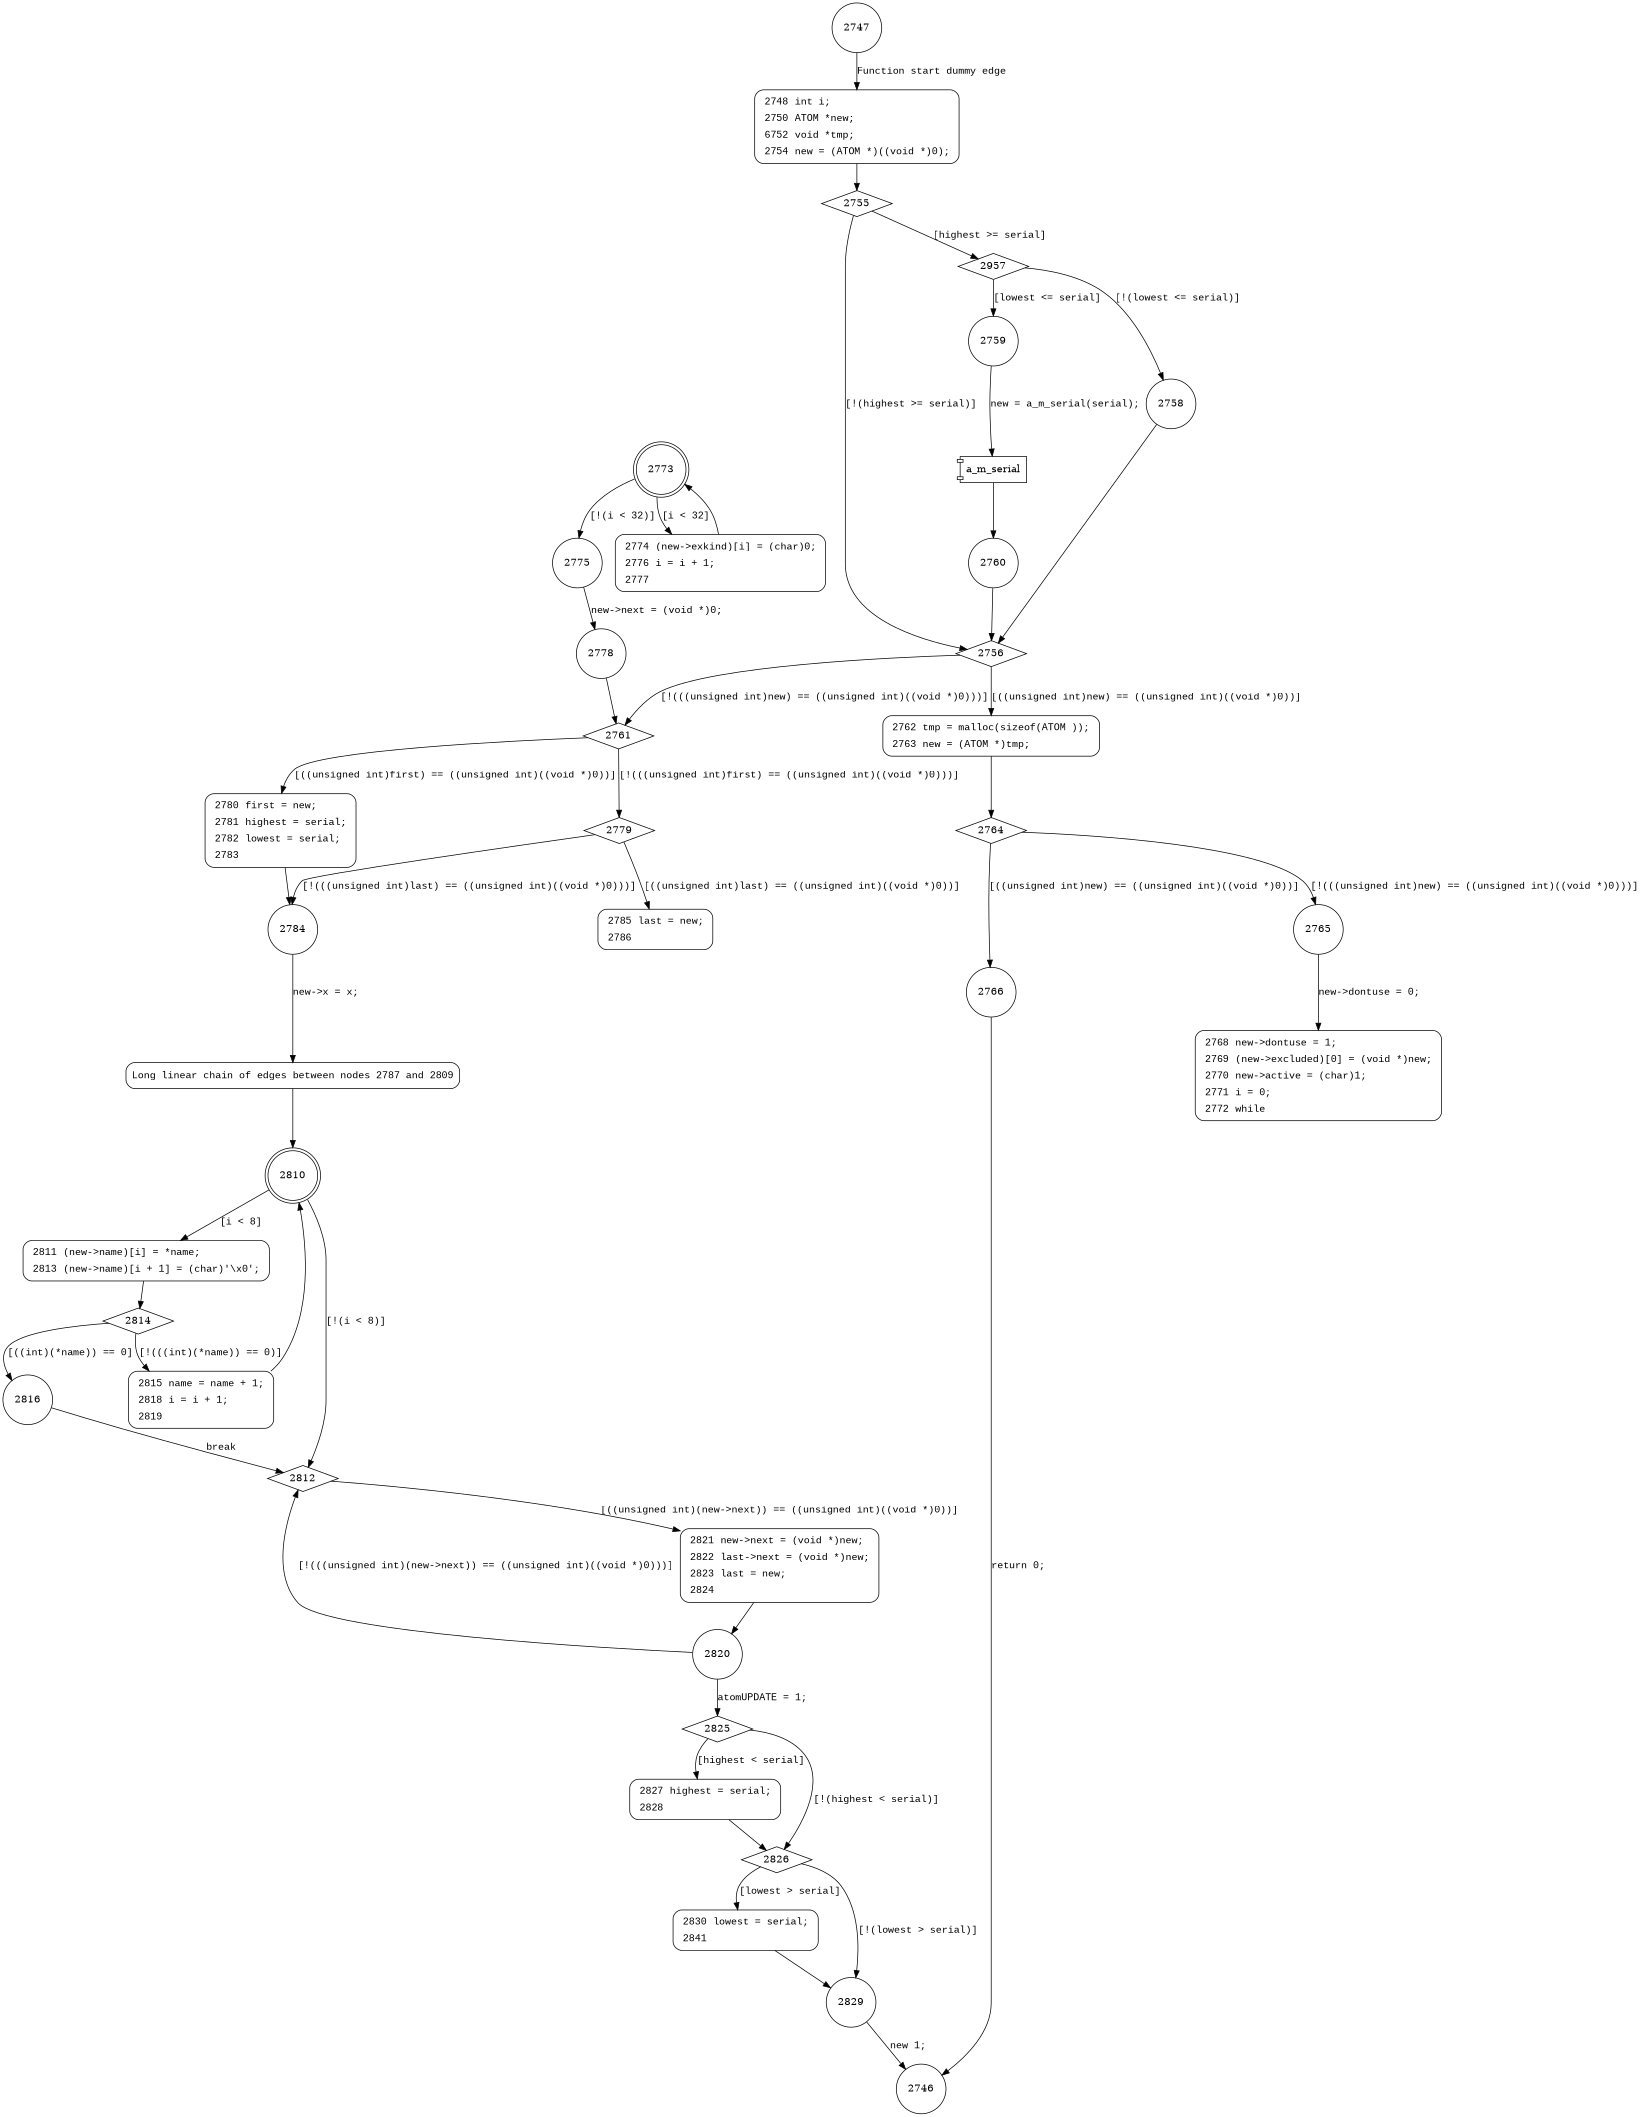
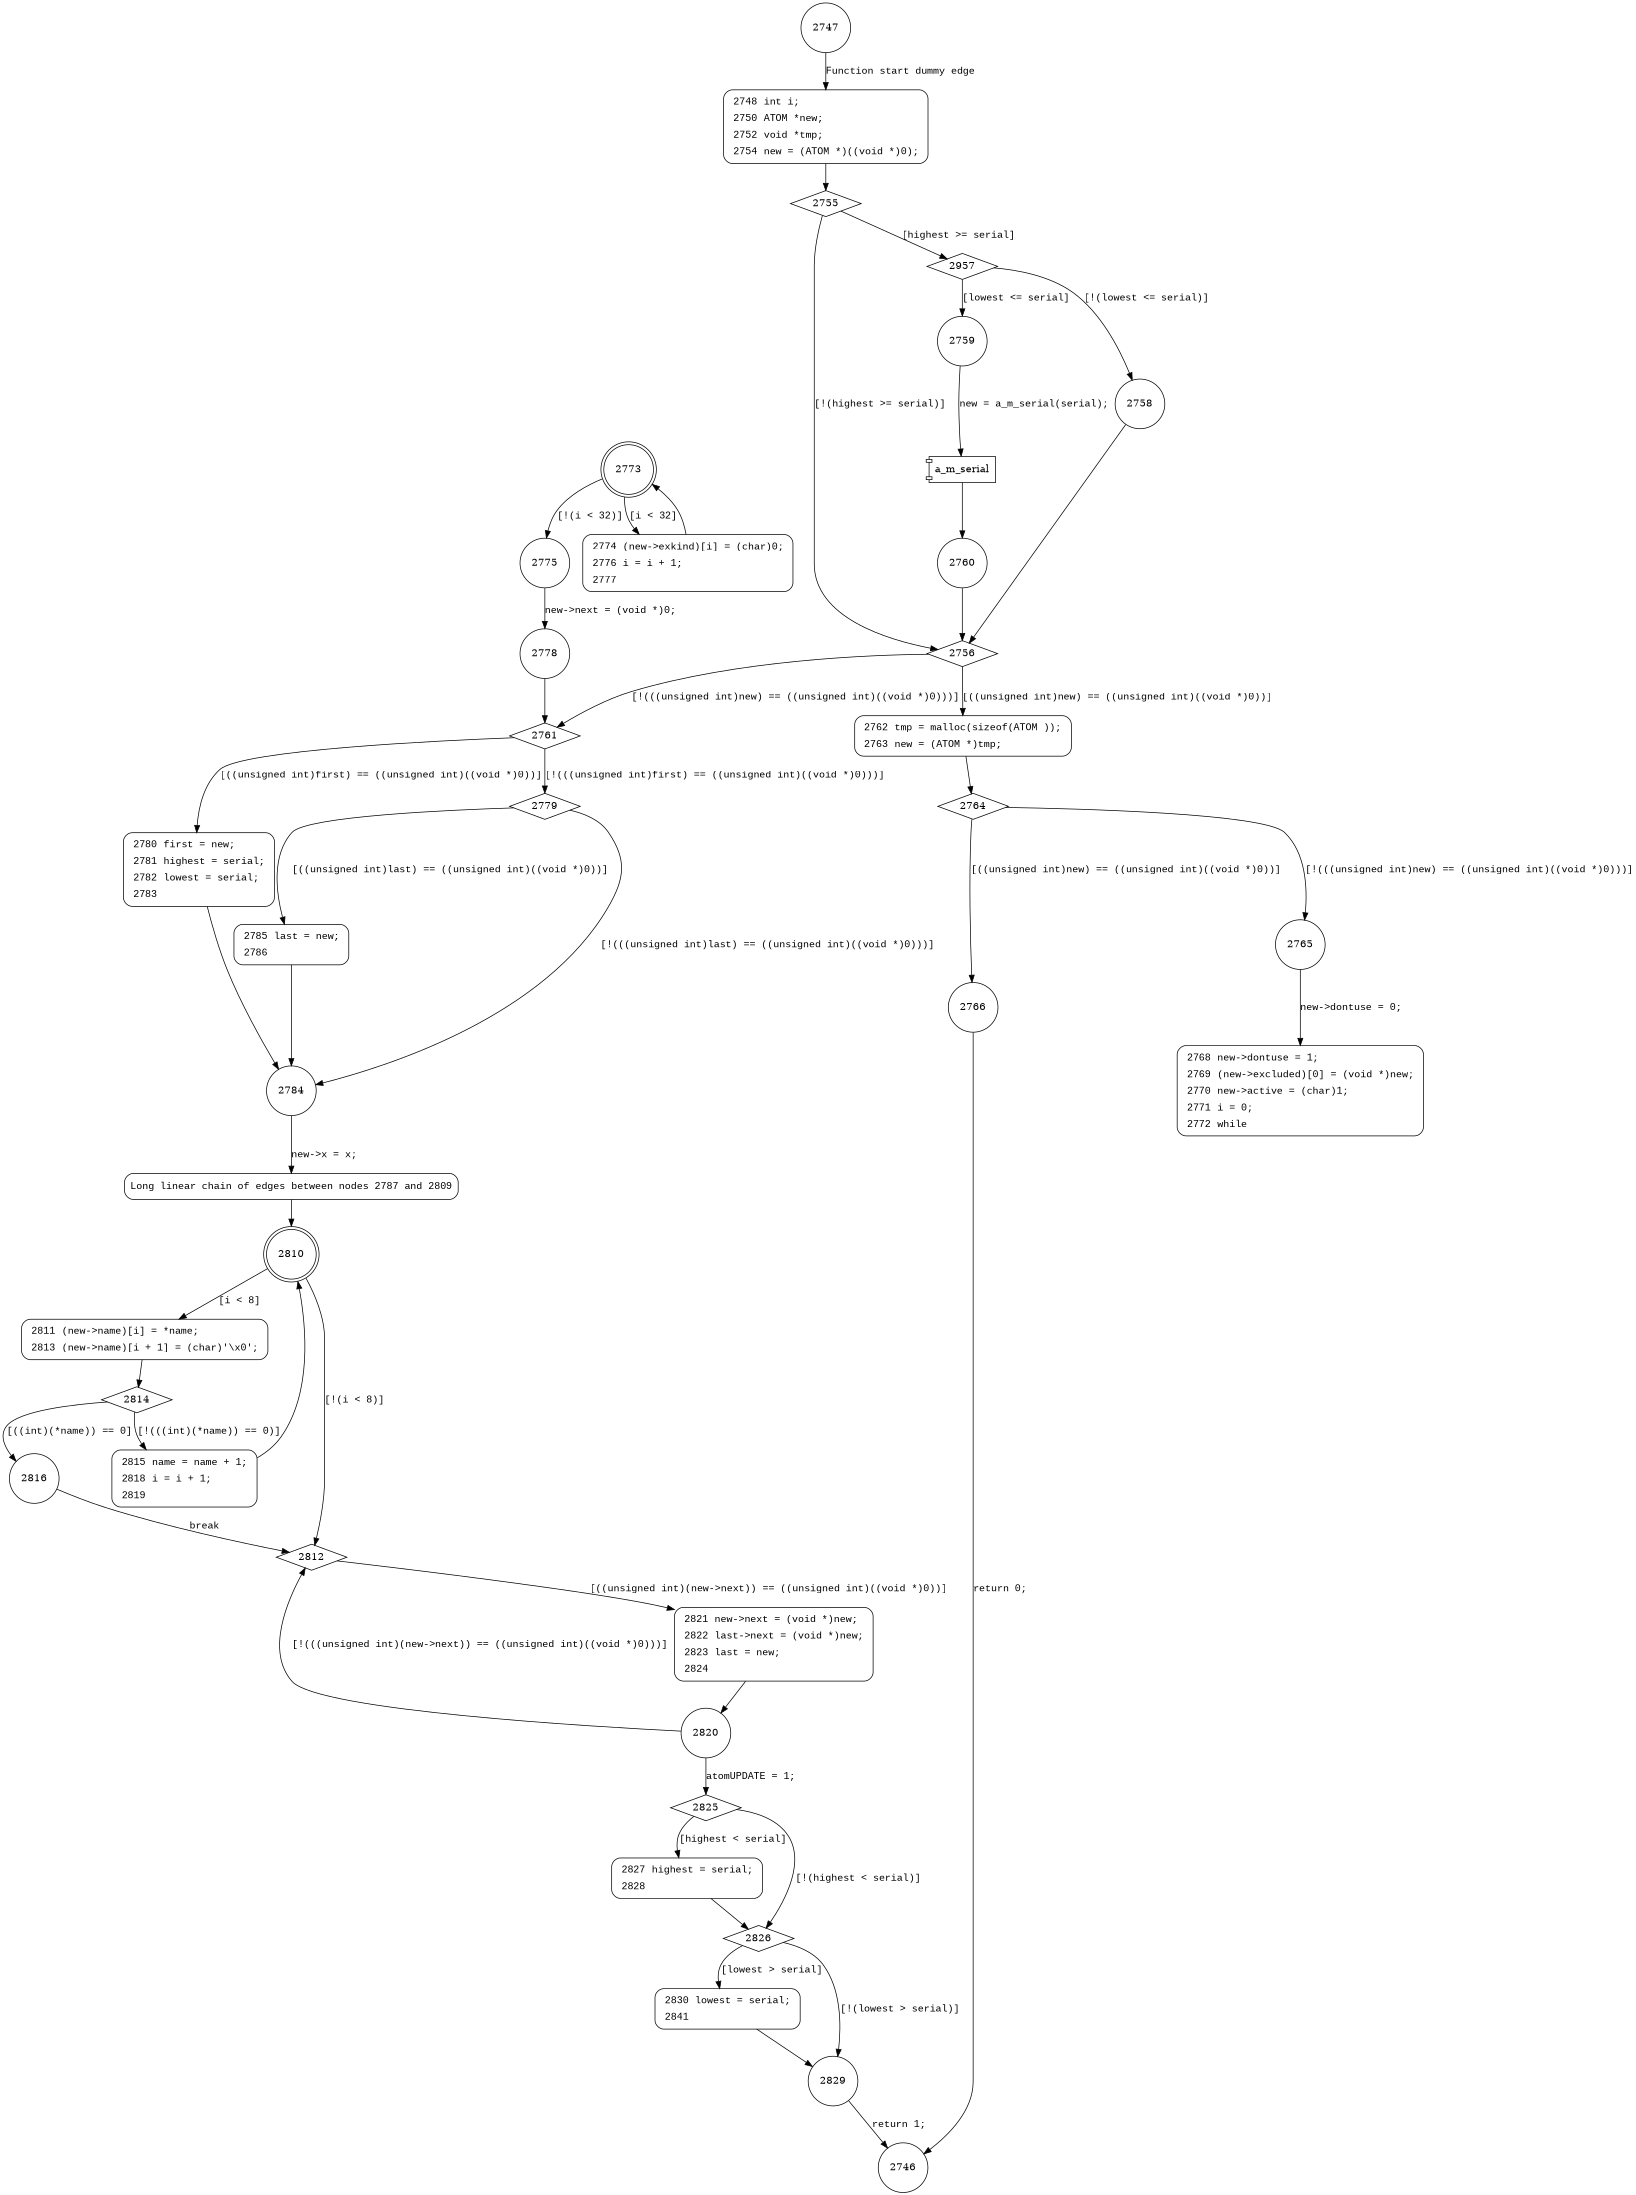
(777, 135) -> (746, 135)
none -> (291, 1012)
(908, 2046) -> (899, 2124)
